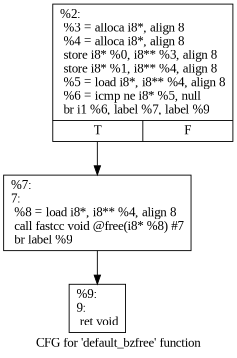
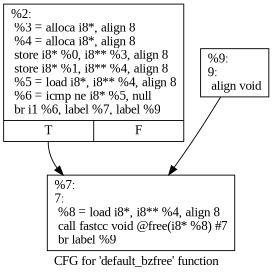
(97, 263) -> (198, 133)
(97, 322) -> (235, 86)
